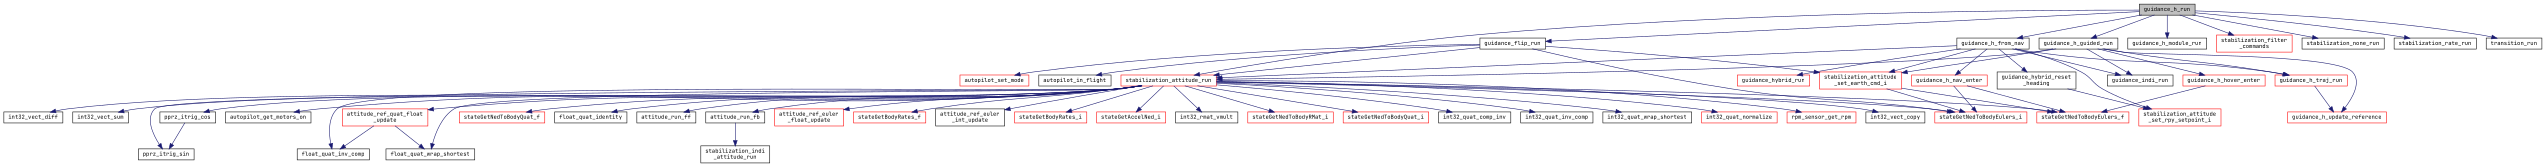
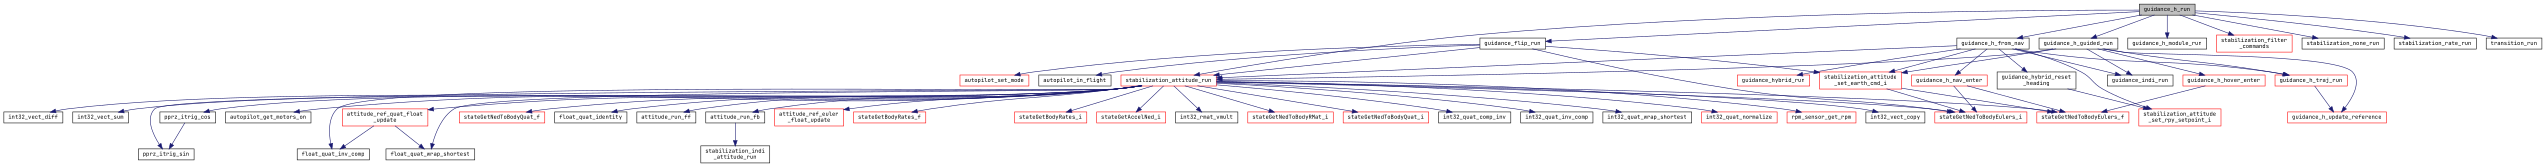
(970, 117) -> none
